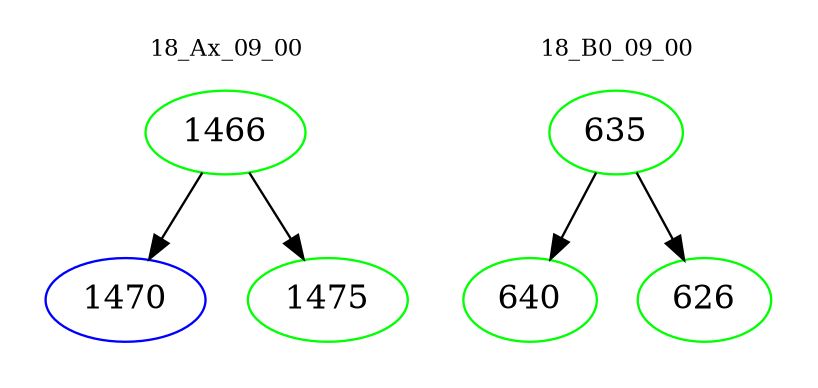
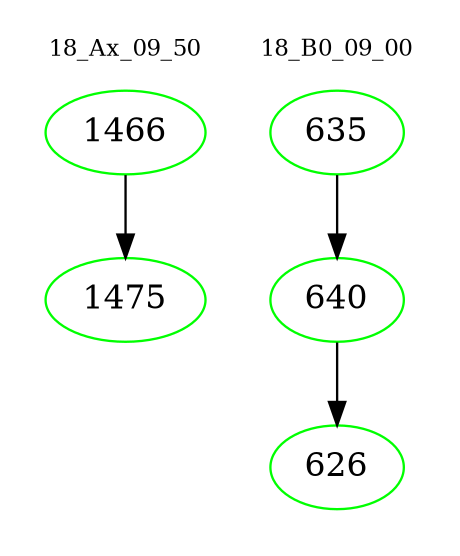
(227, 50) -> (126, 50)
(655, 206) -> (337, 372)
(126, 300) -> none
